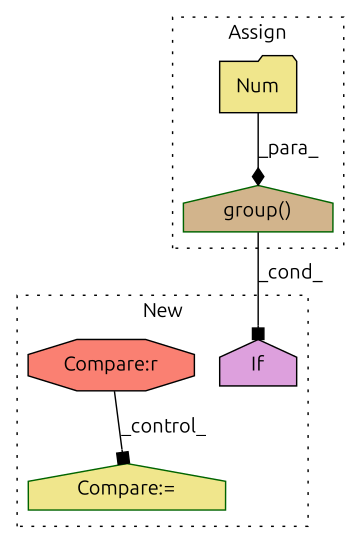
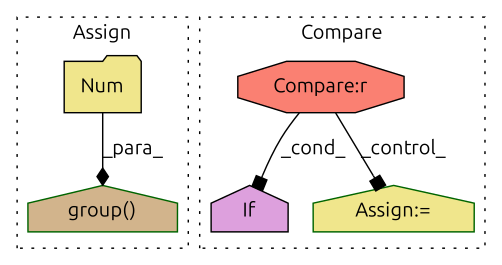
(258, 279) -> (279, 143)
(163, 312) -> (342, 34)
(127, 489) -> (394, 211)
